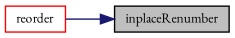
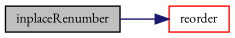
(83, 19) -> (138, 19)
